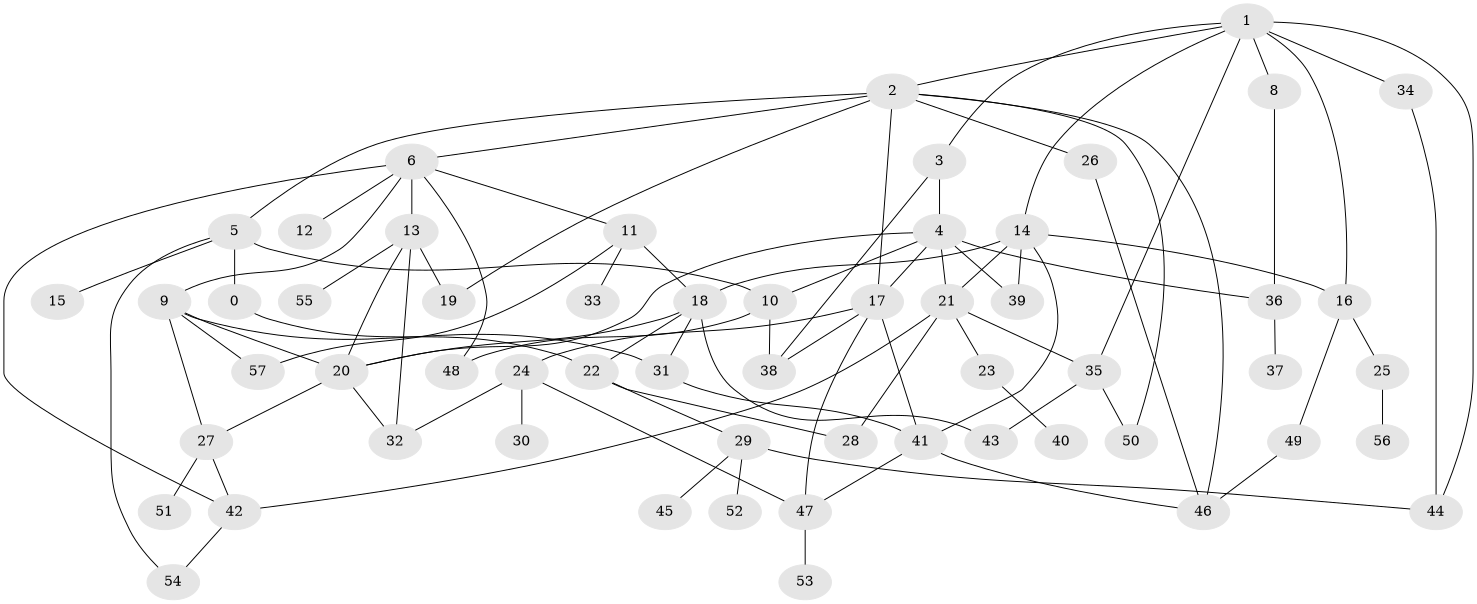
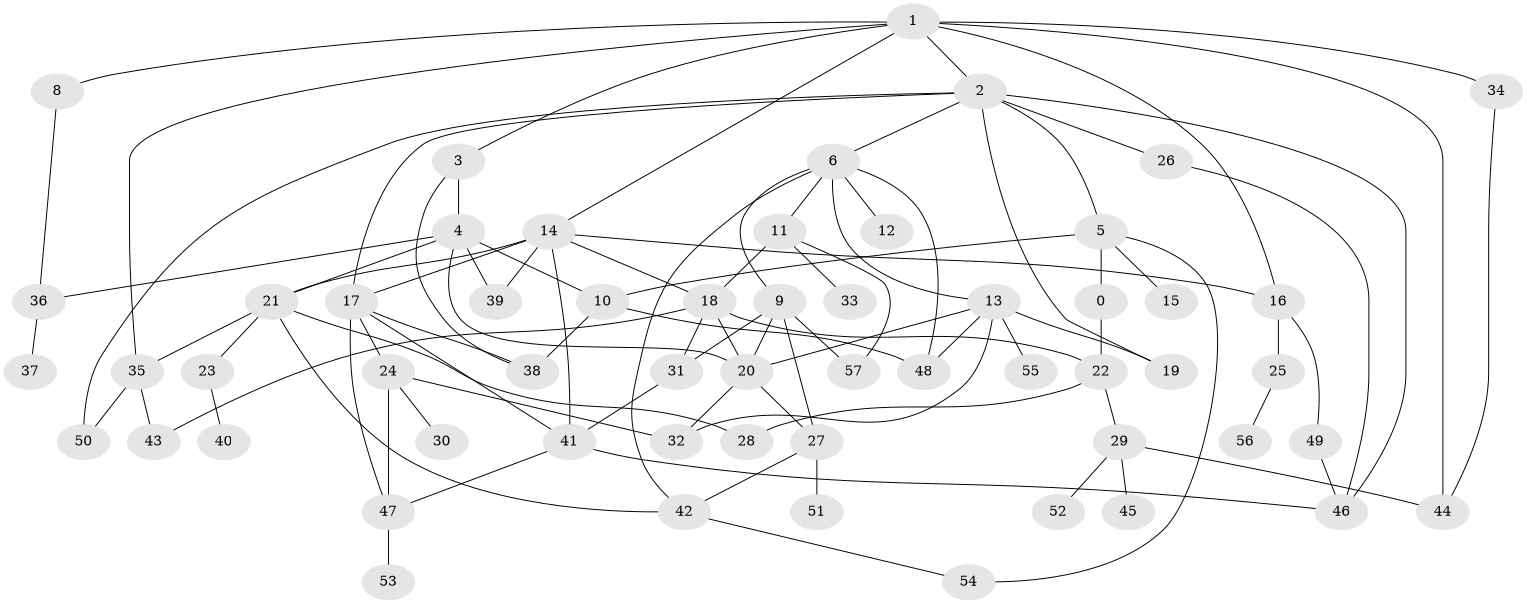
(907, 268) -> (458, 264)
none -> (965, 331)
